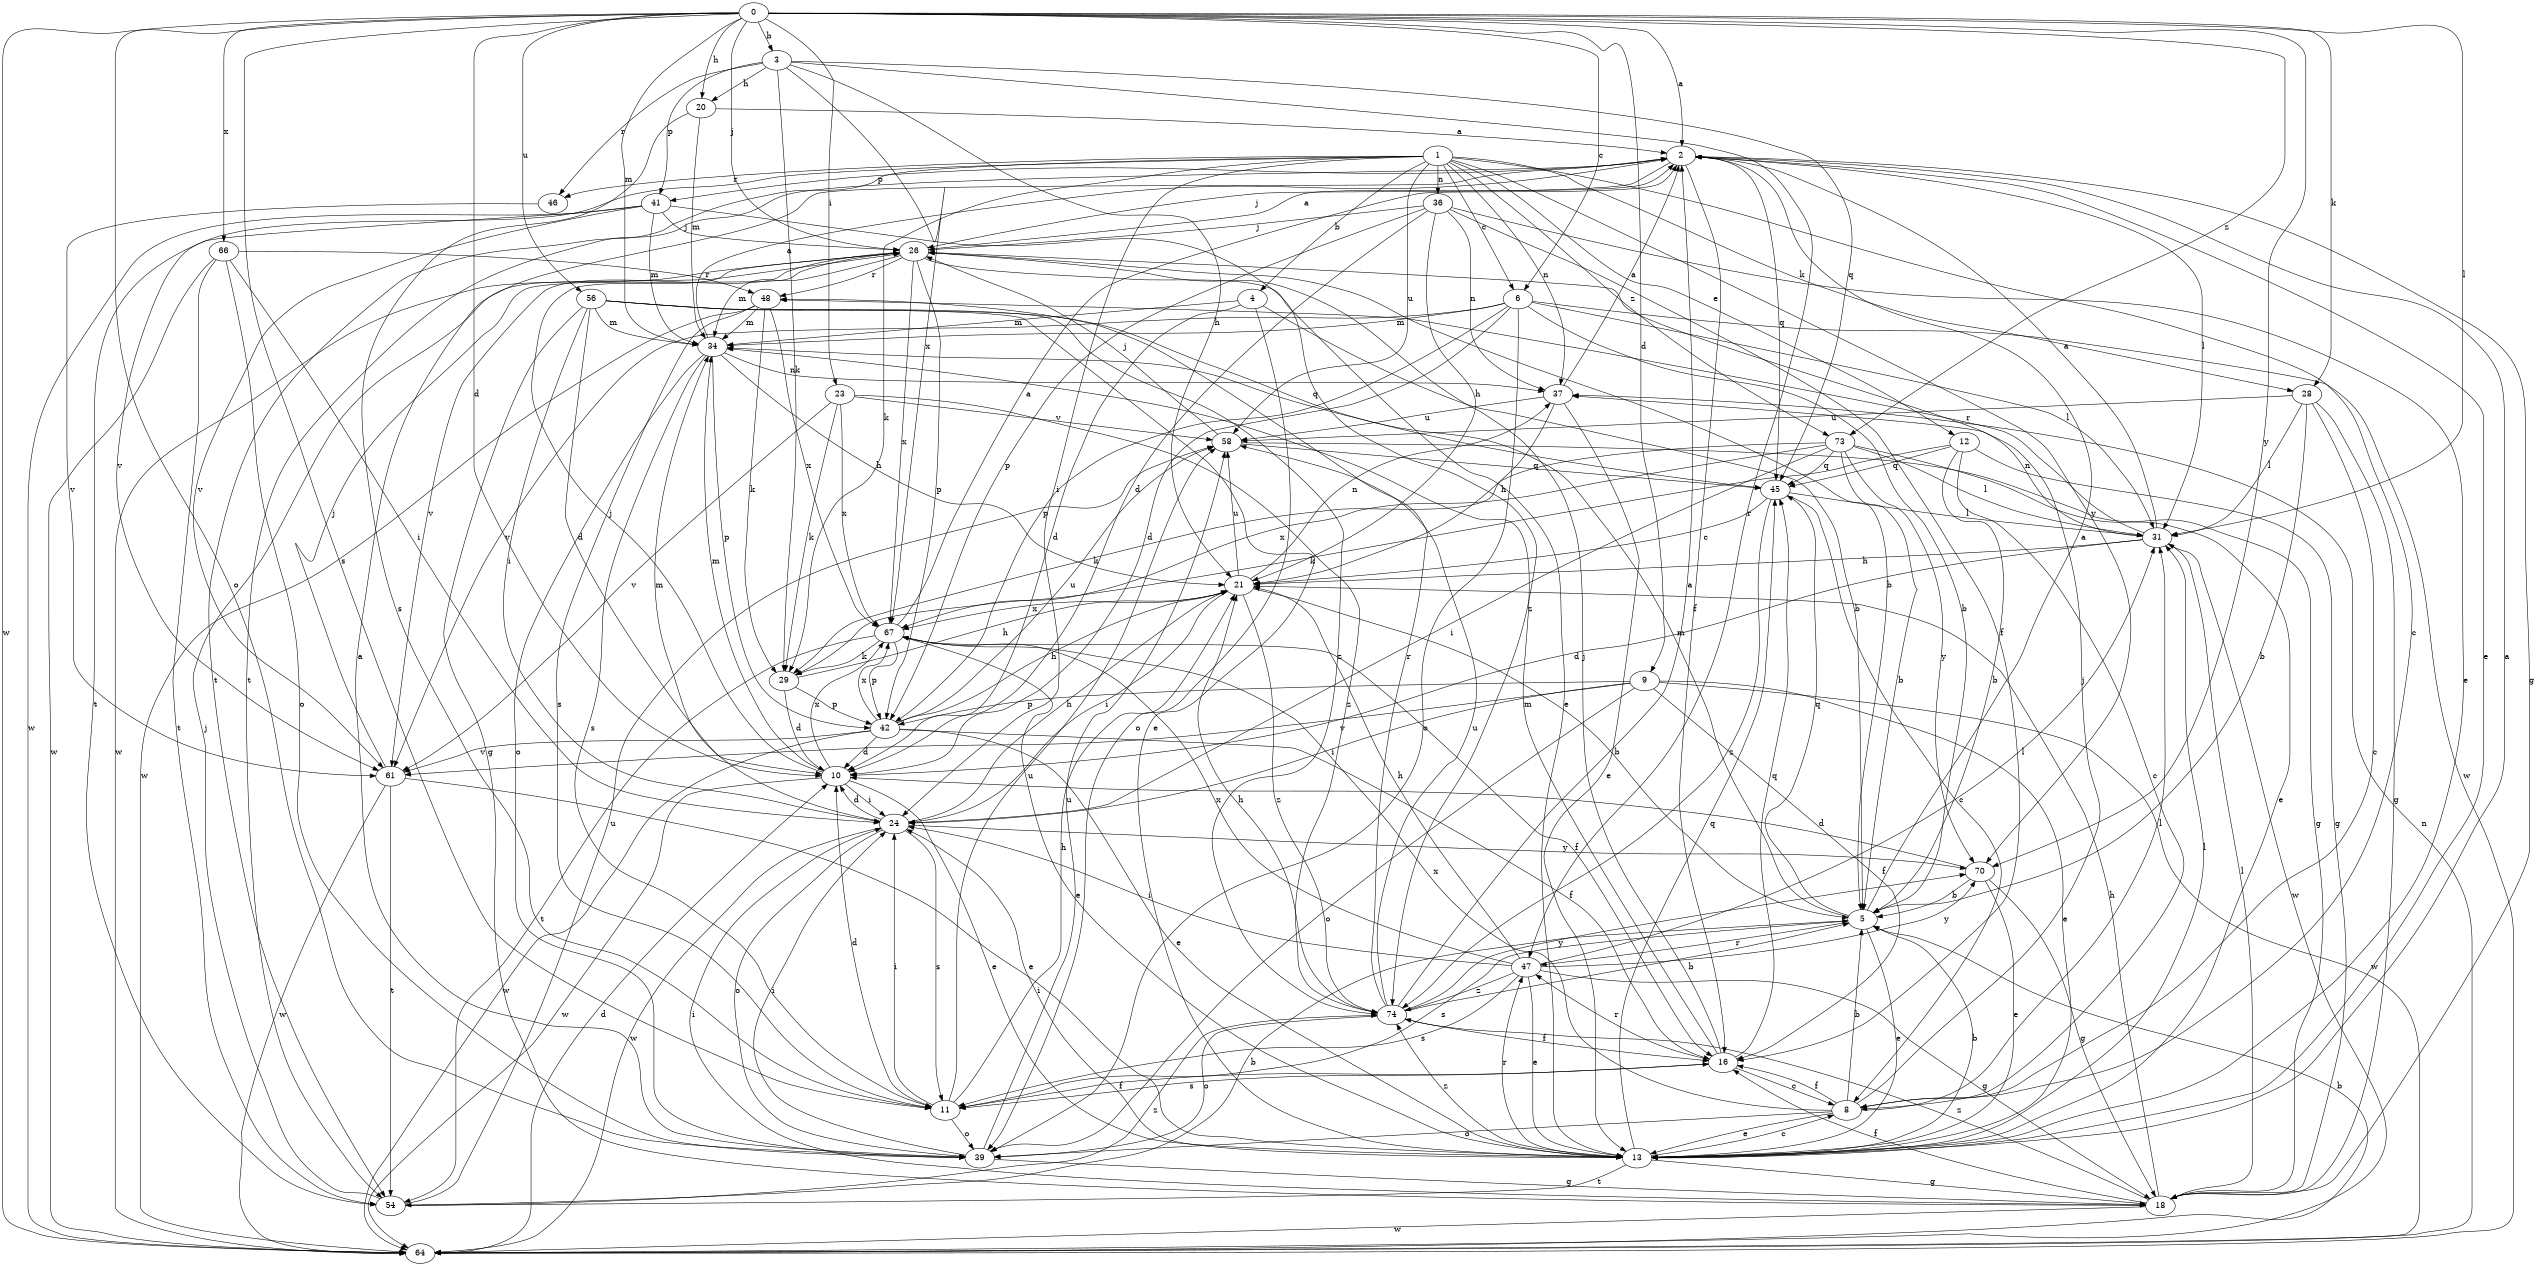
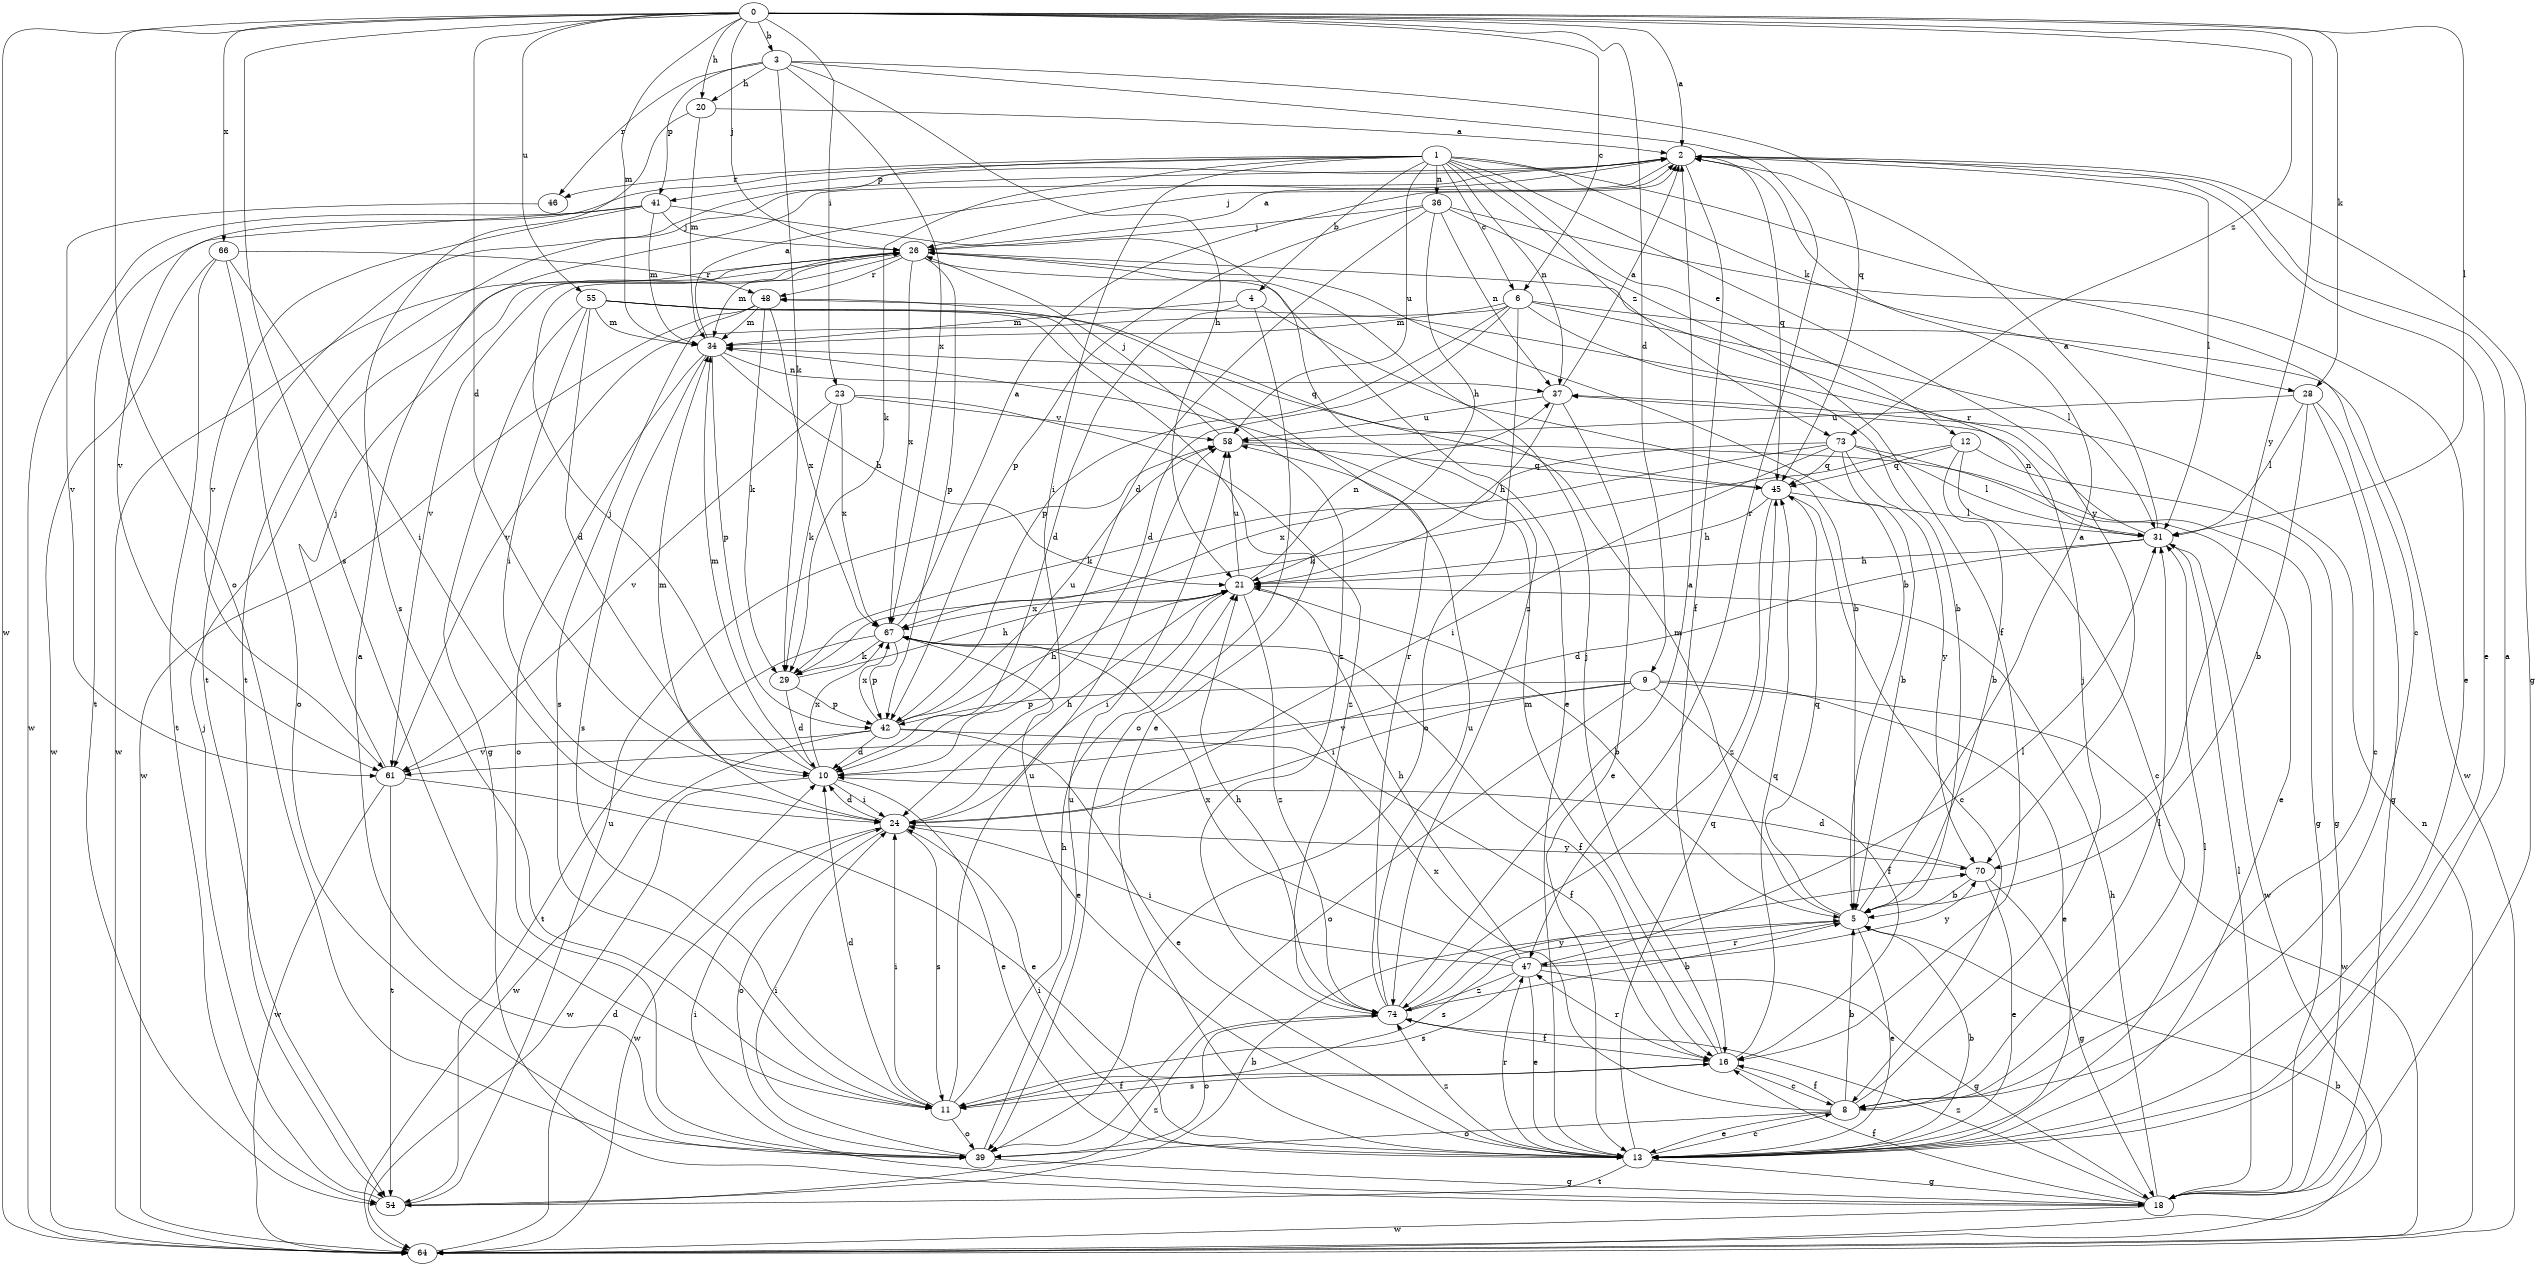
(591, 299) -> (591, 299)
(1706, 538) -> (1707, 538)
